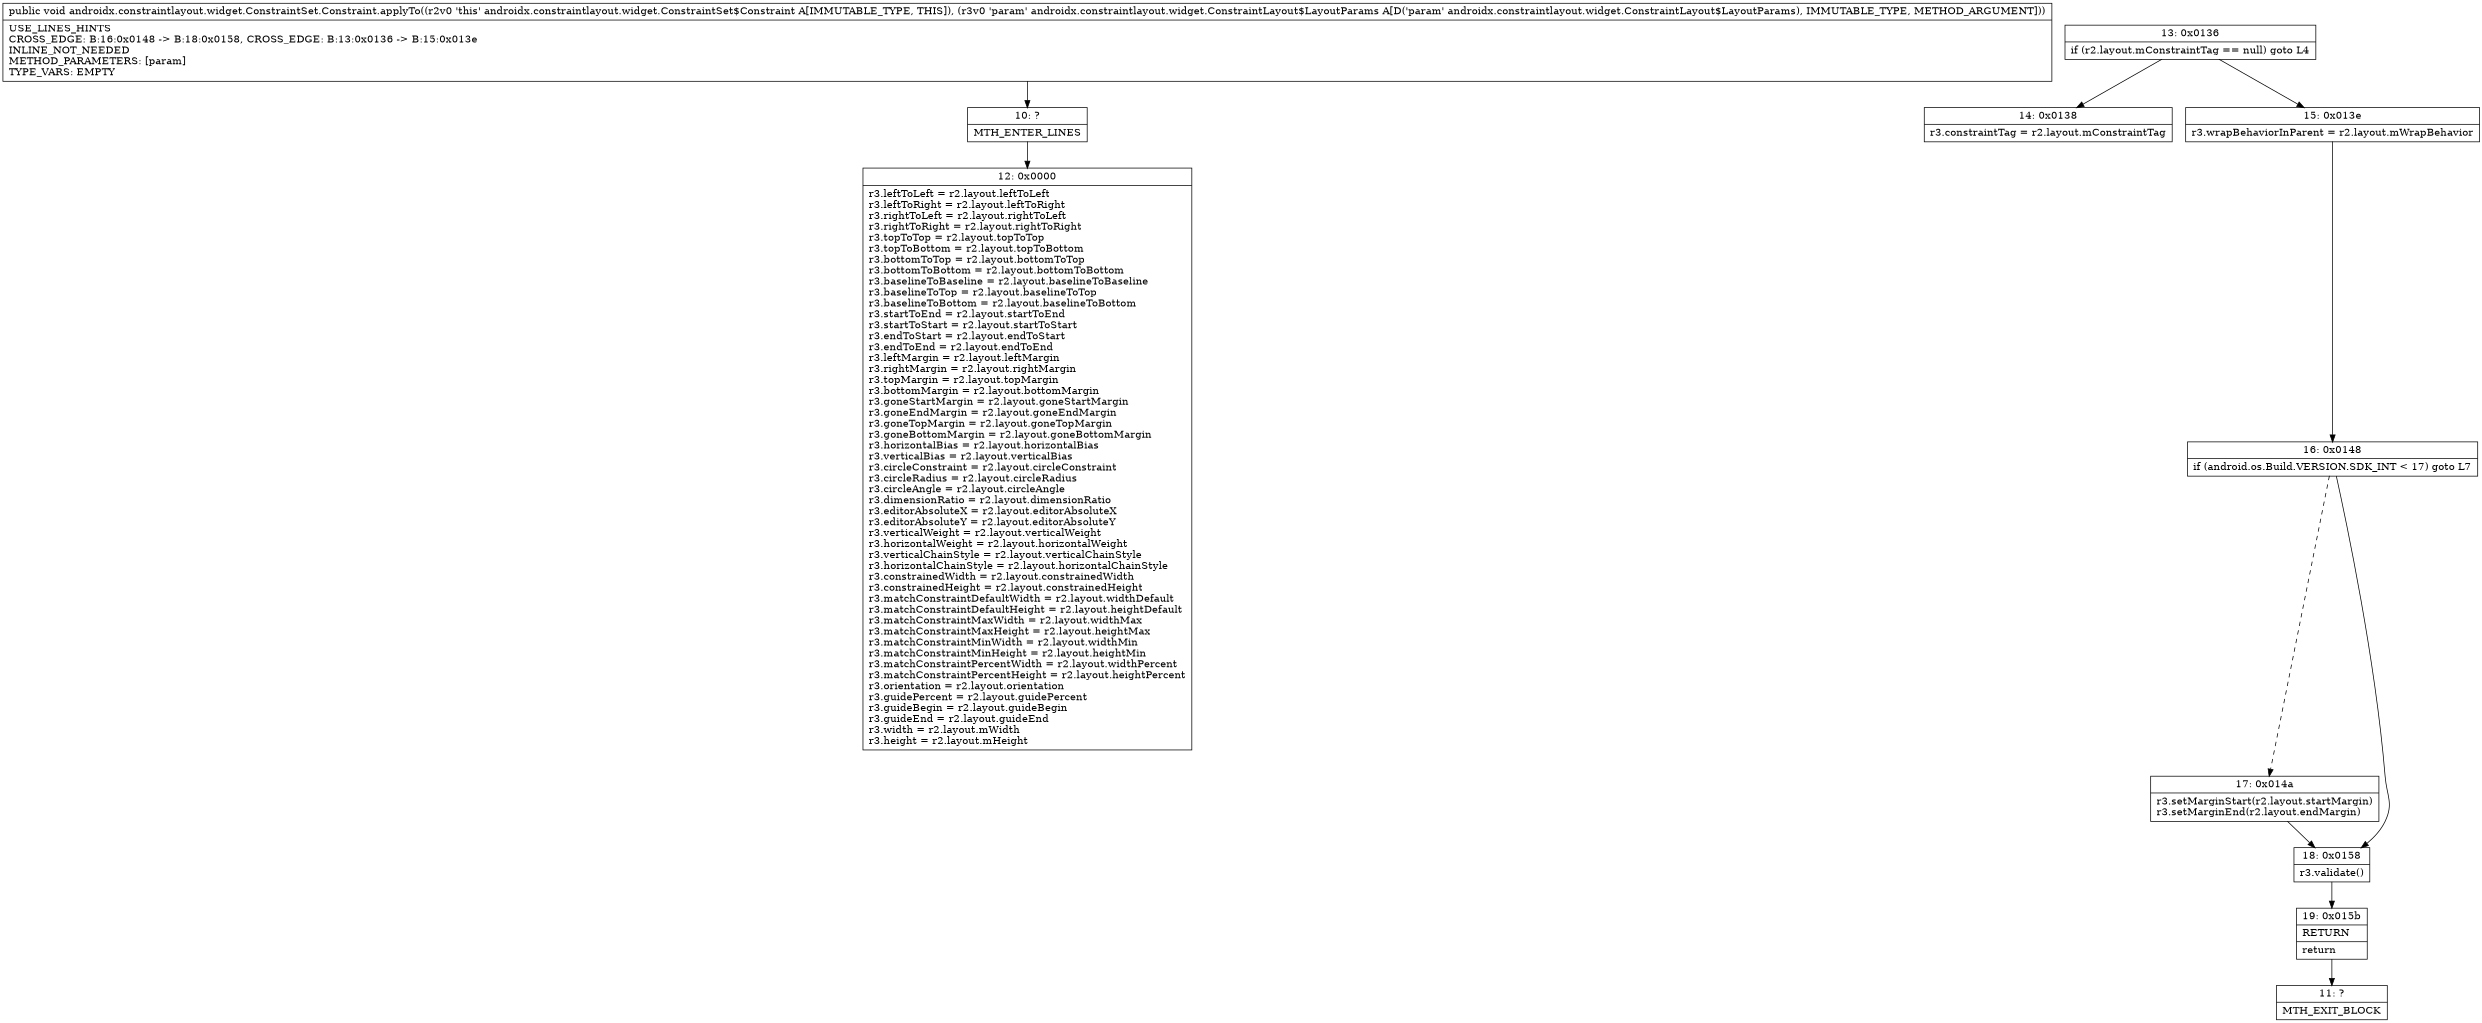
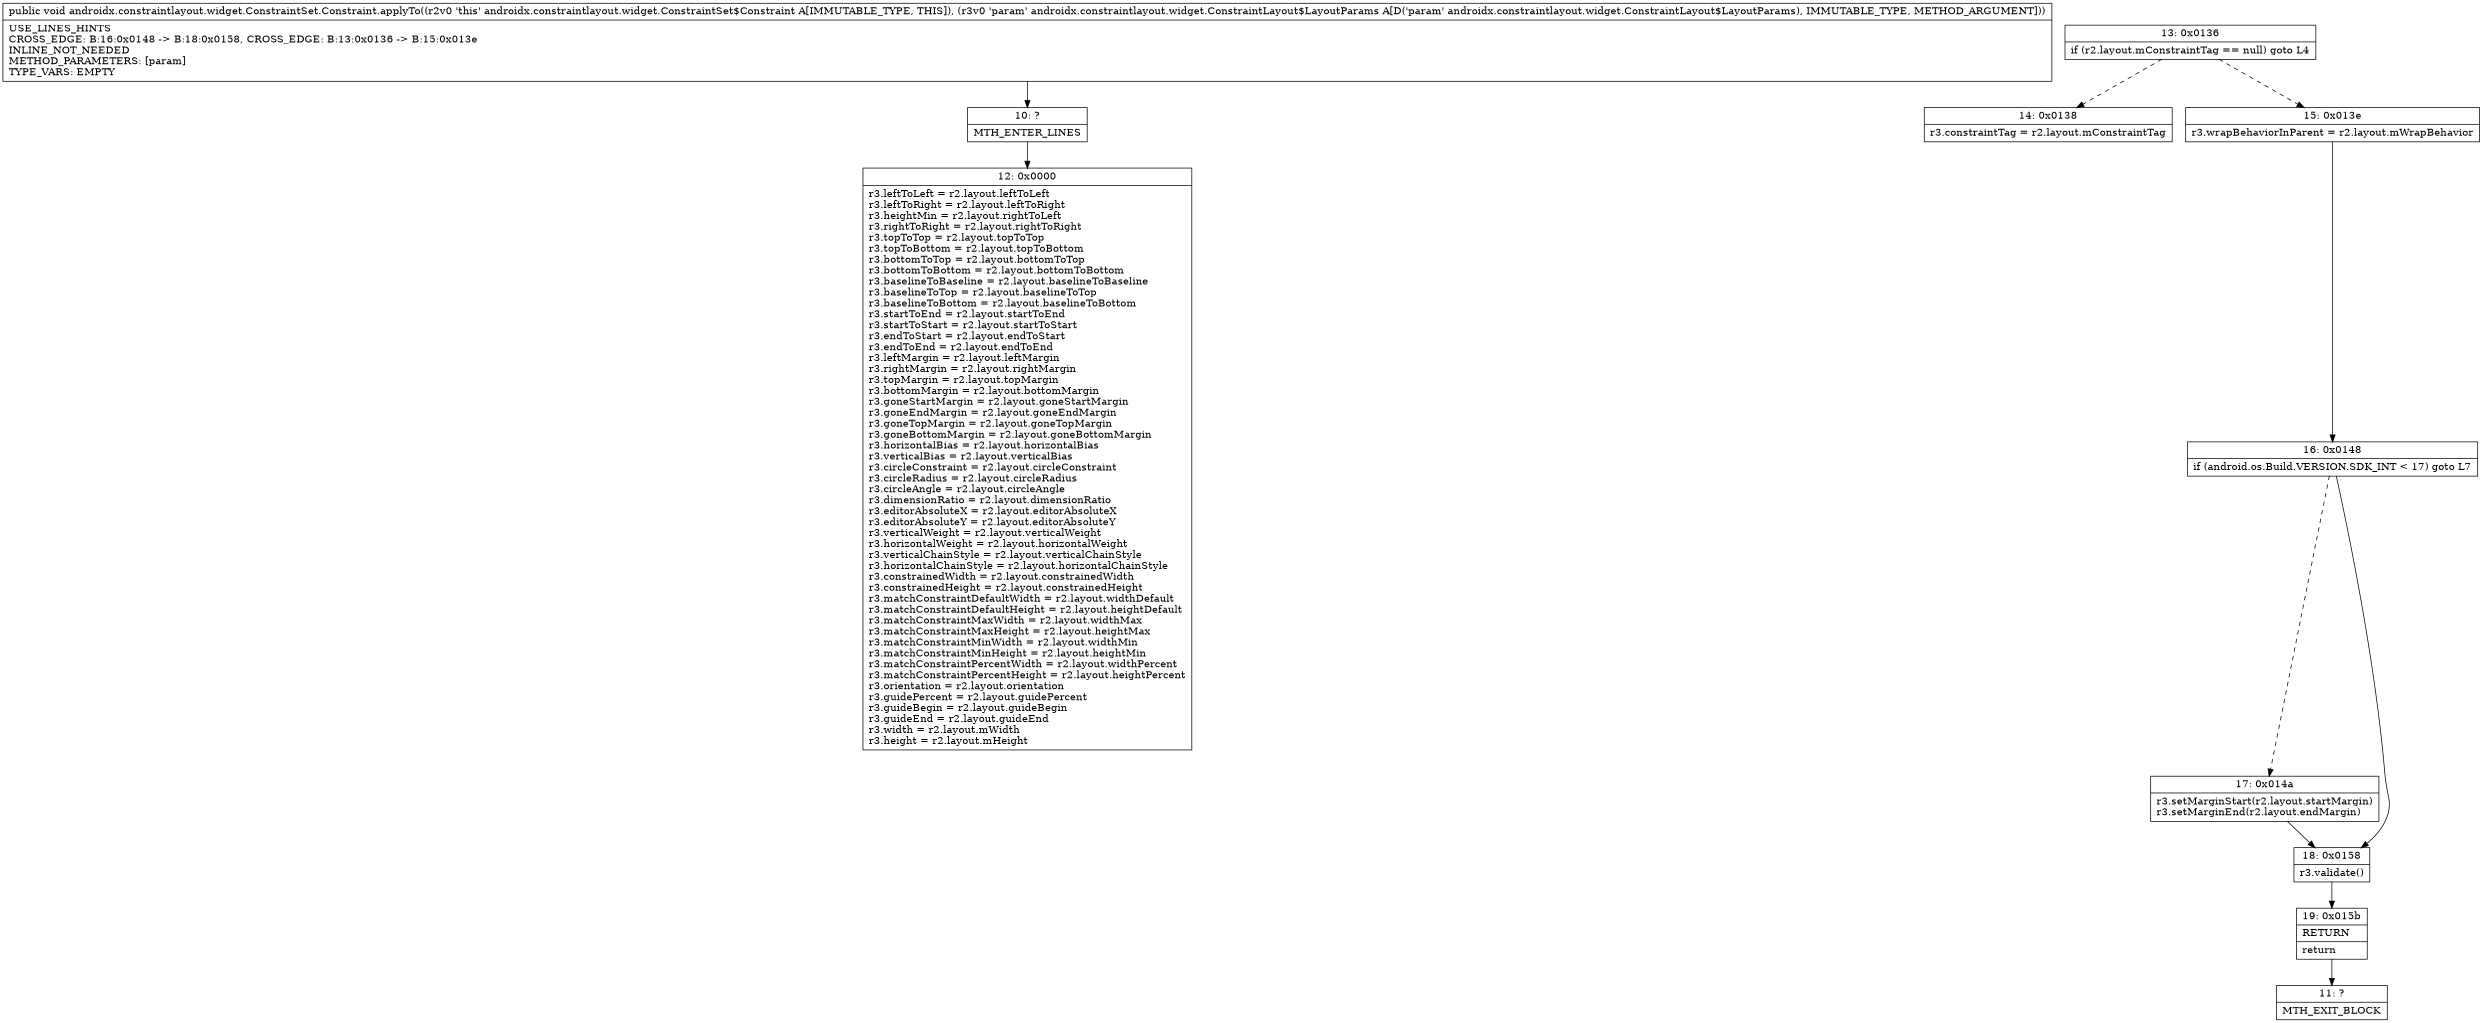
(2123, 82) -> (2123, 82)
(2258, 82) -> (2258, 82)
(968, 216) -> (965, 216)
